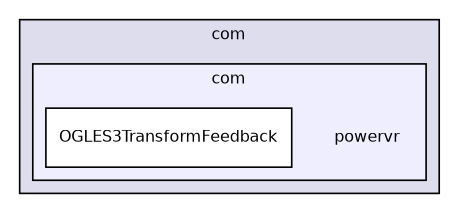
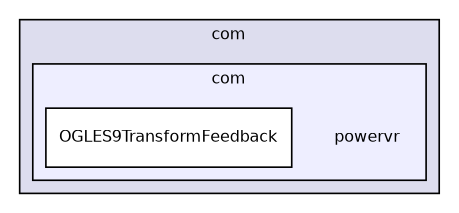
(169, 138) -> (169, 138)
